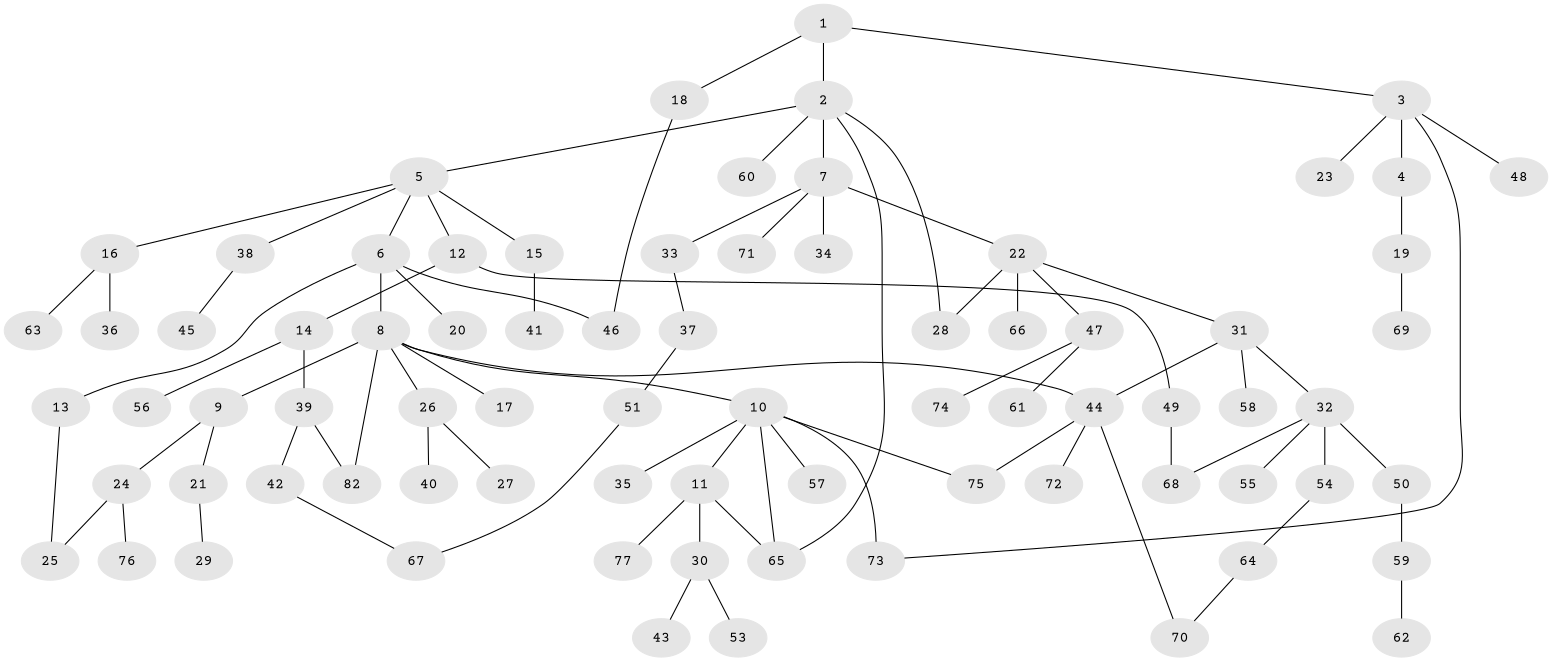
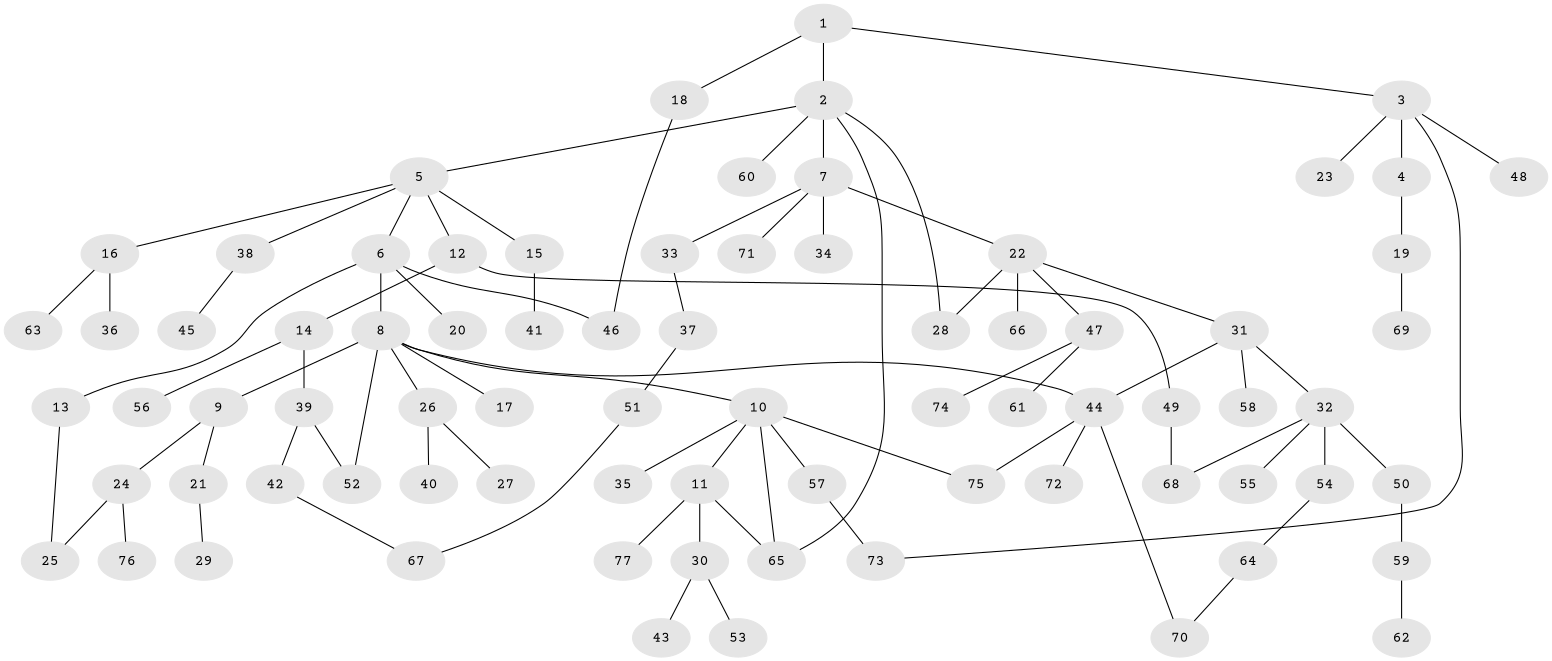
(853, 462) -> (848, 525)
(352, 484) -> (352, 484)
